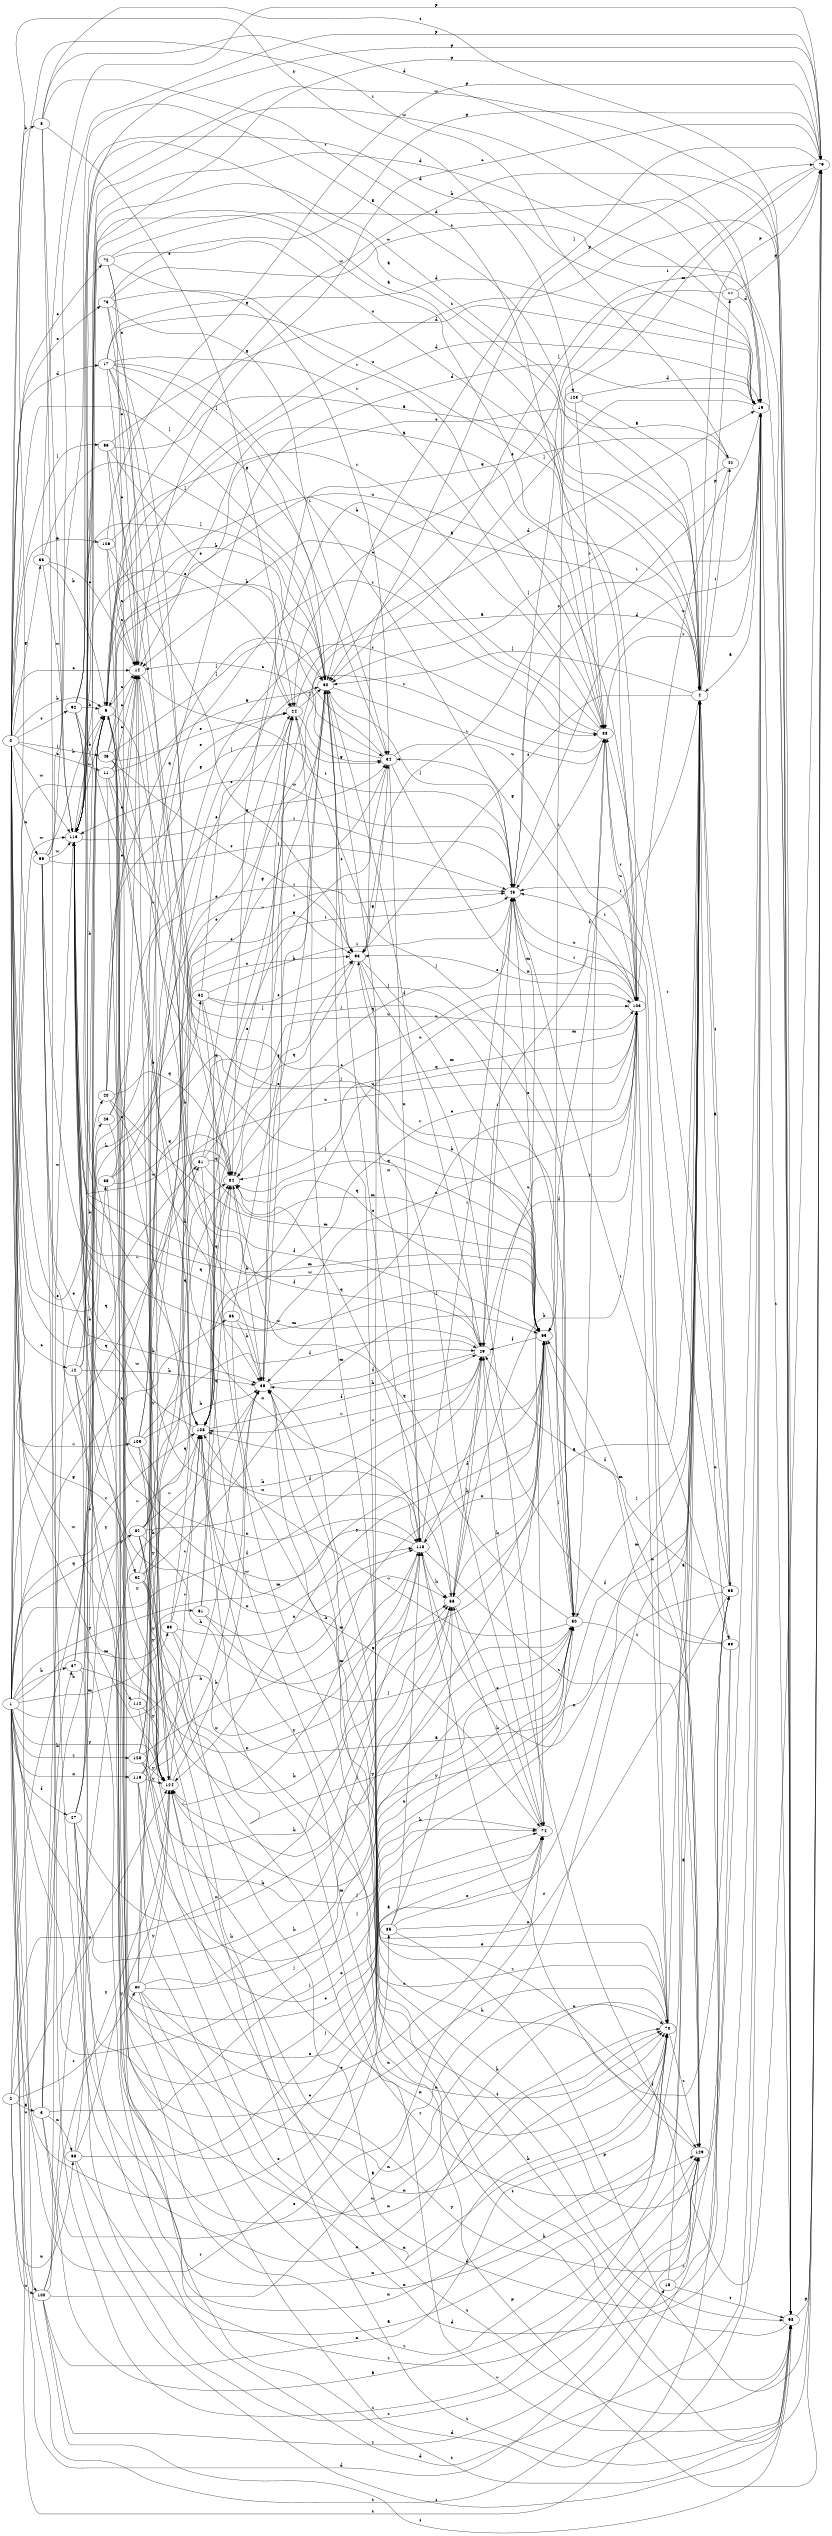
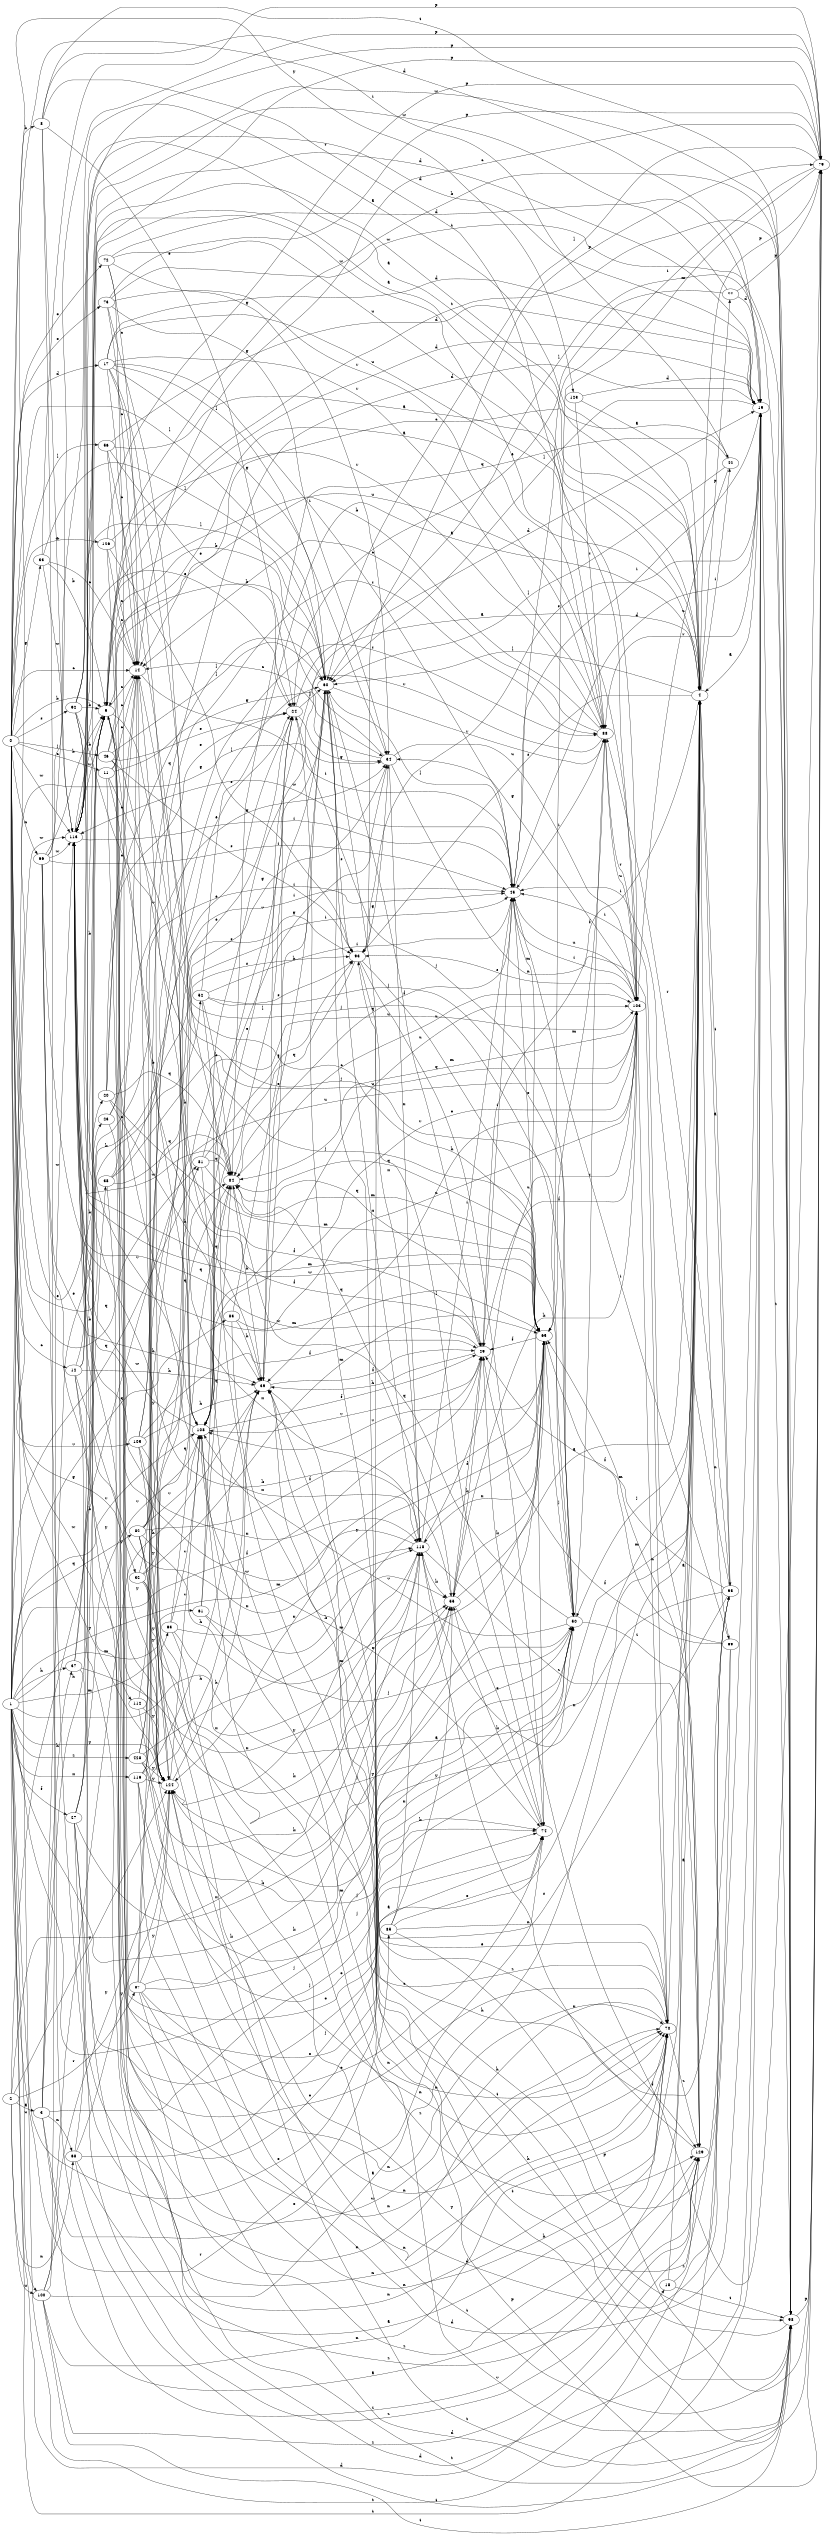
(217, 1055) -> (217, 1055)
(138, 1758) -> (138, 1758)
(138, 1987) -> (138, 1987)
